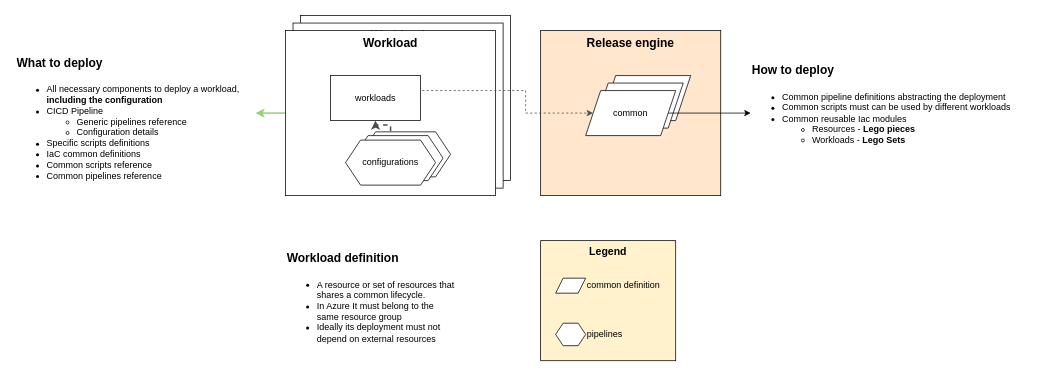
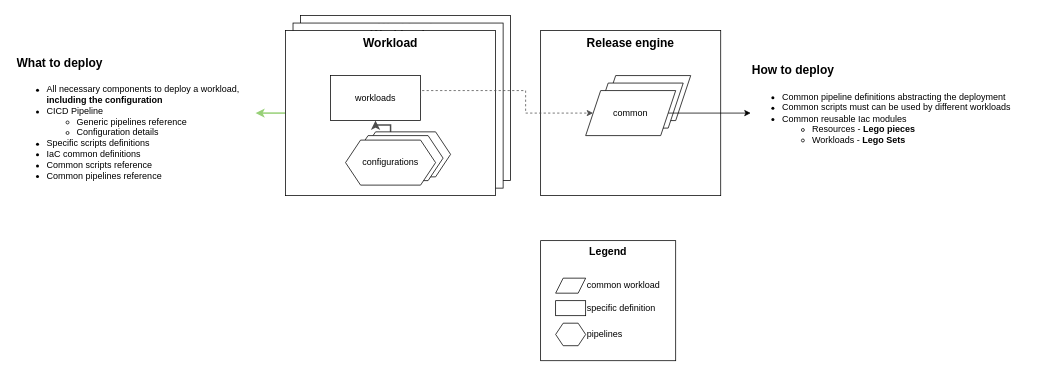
(630, 41) -> (630, 41)
(386, 125) -> (386, 125)
(625, 285) -> (622, 285)
(372, 300) -> none
(608, 300) -> (608, 300)
none -> (570, 308)
